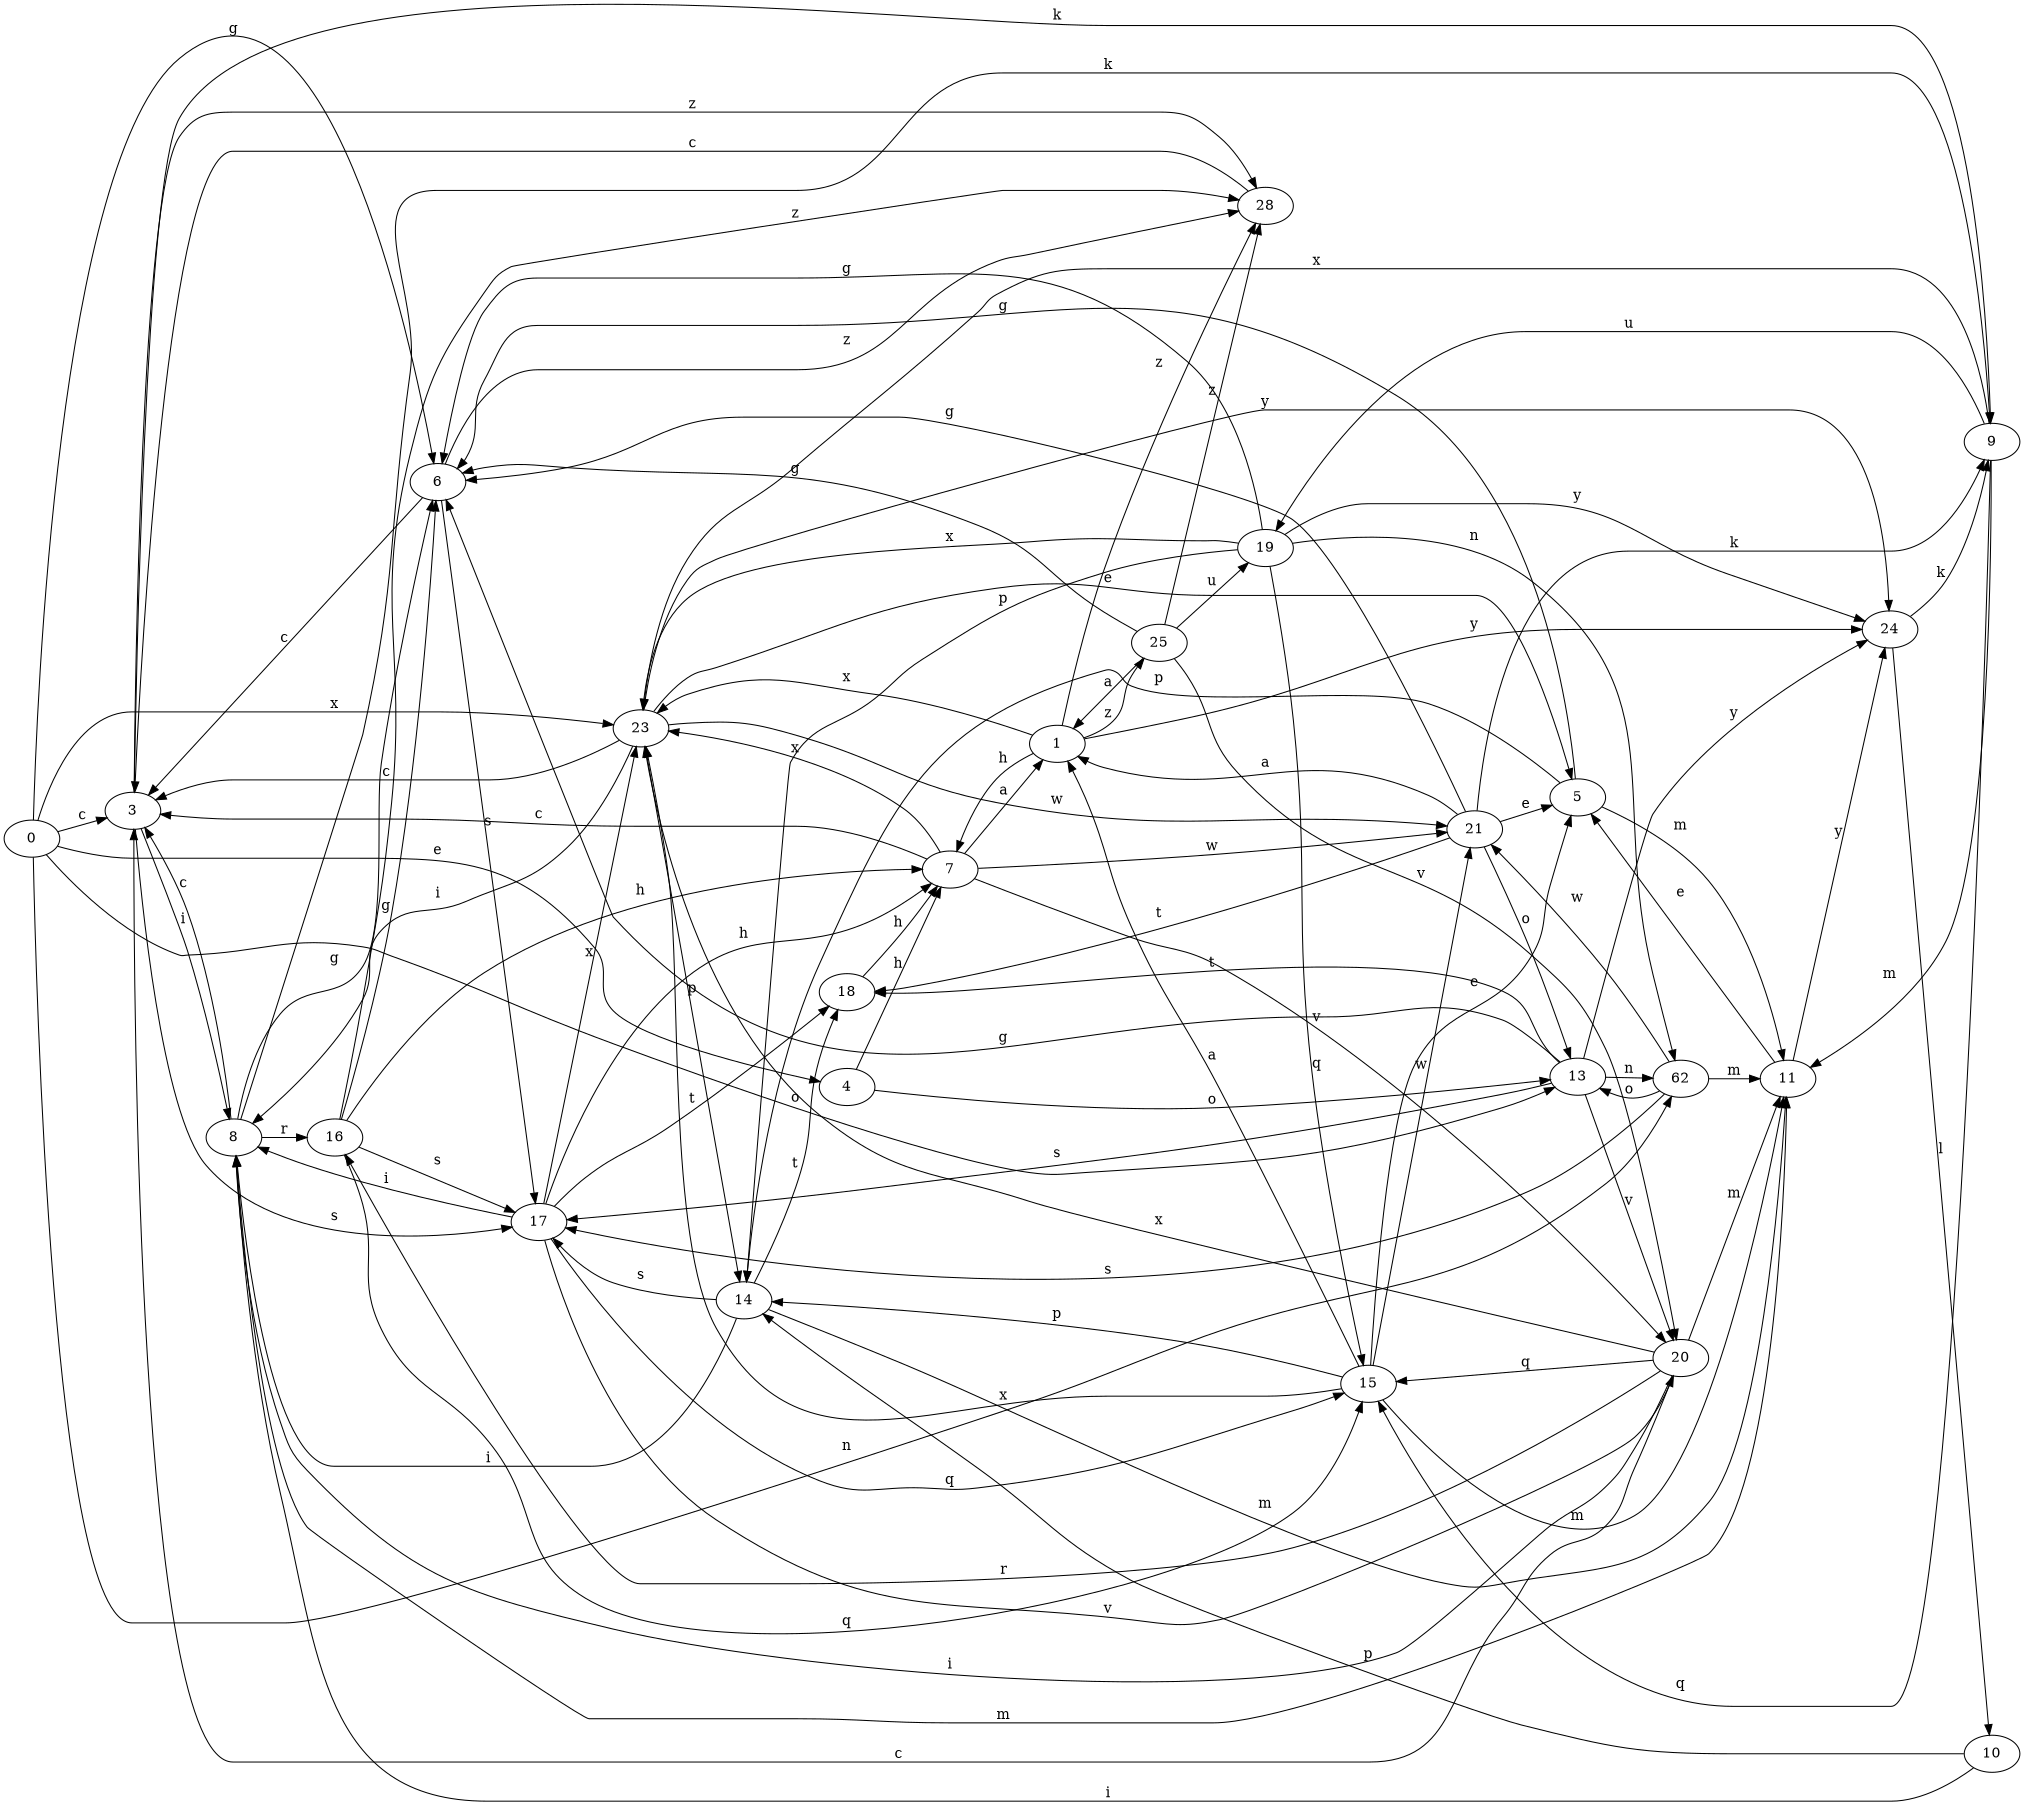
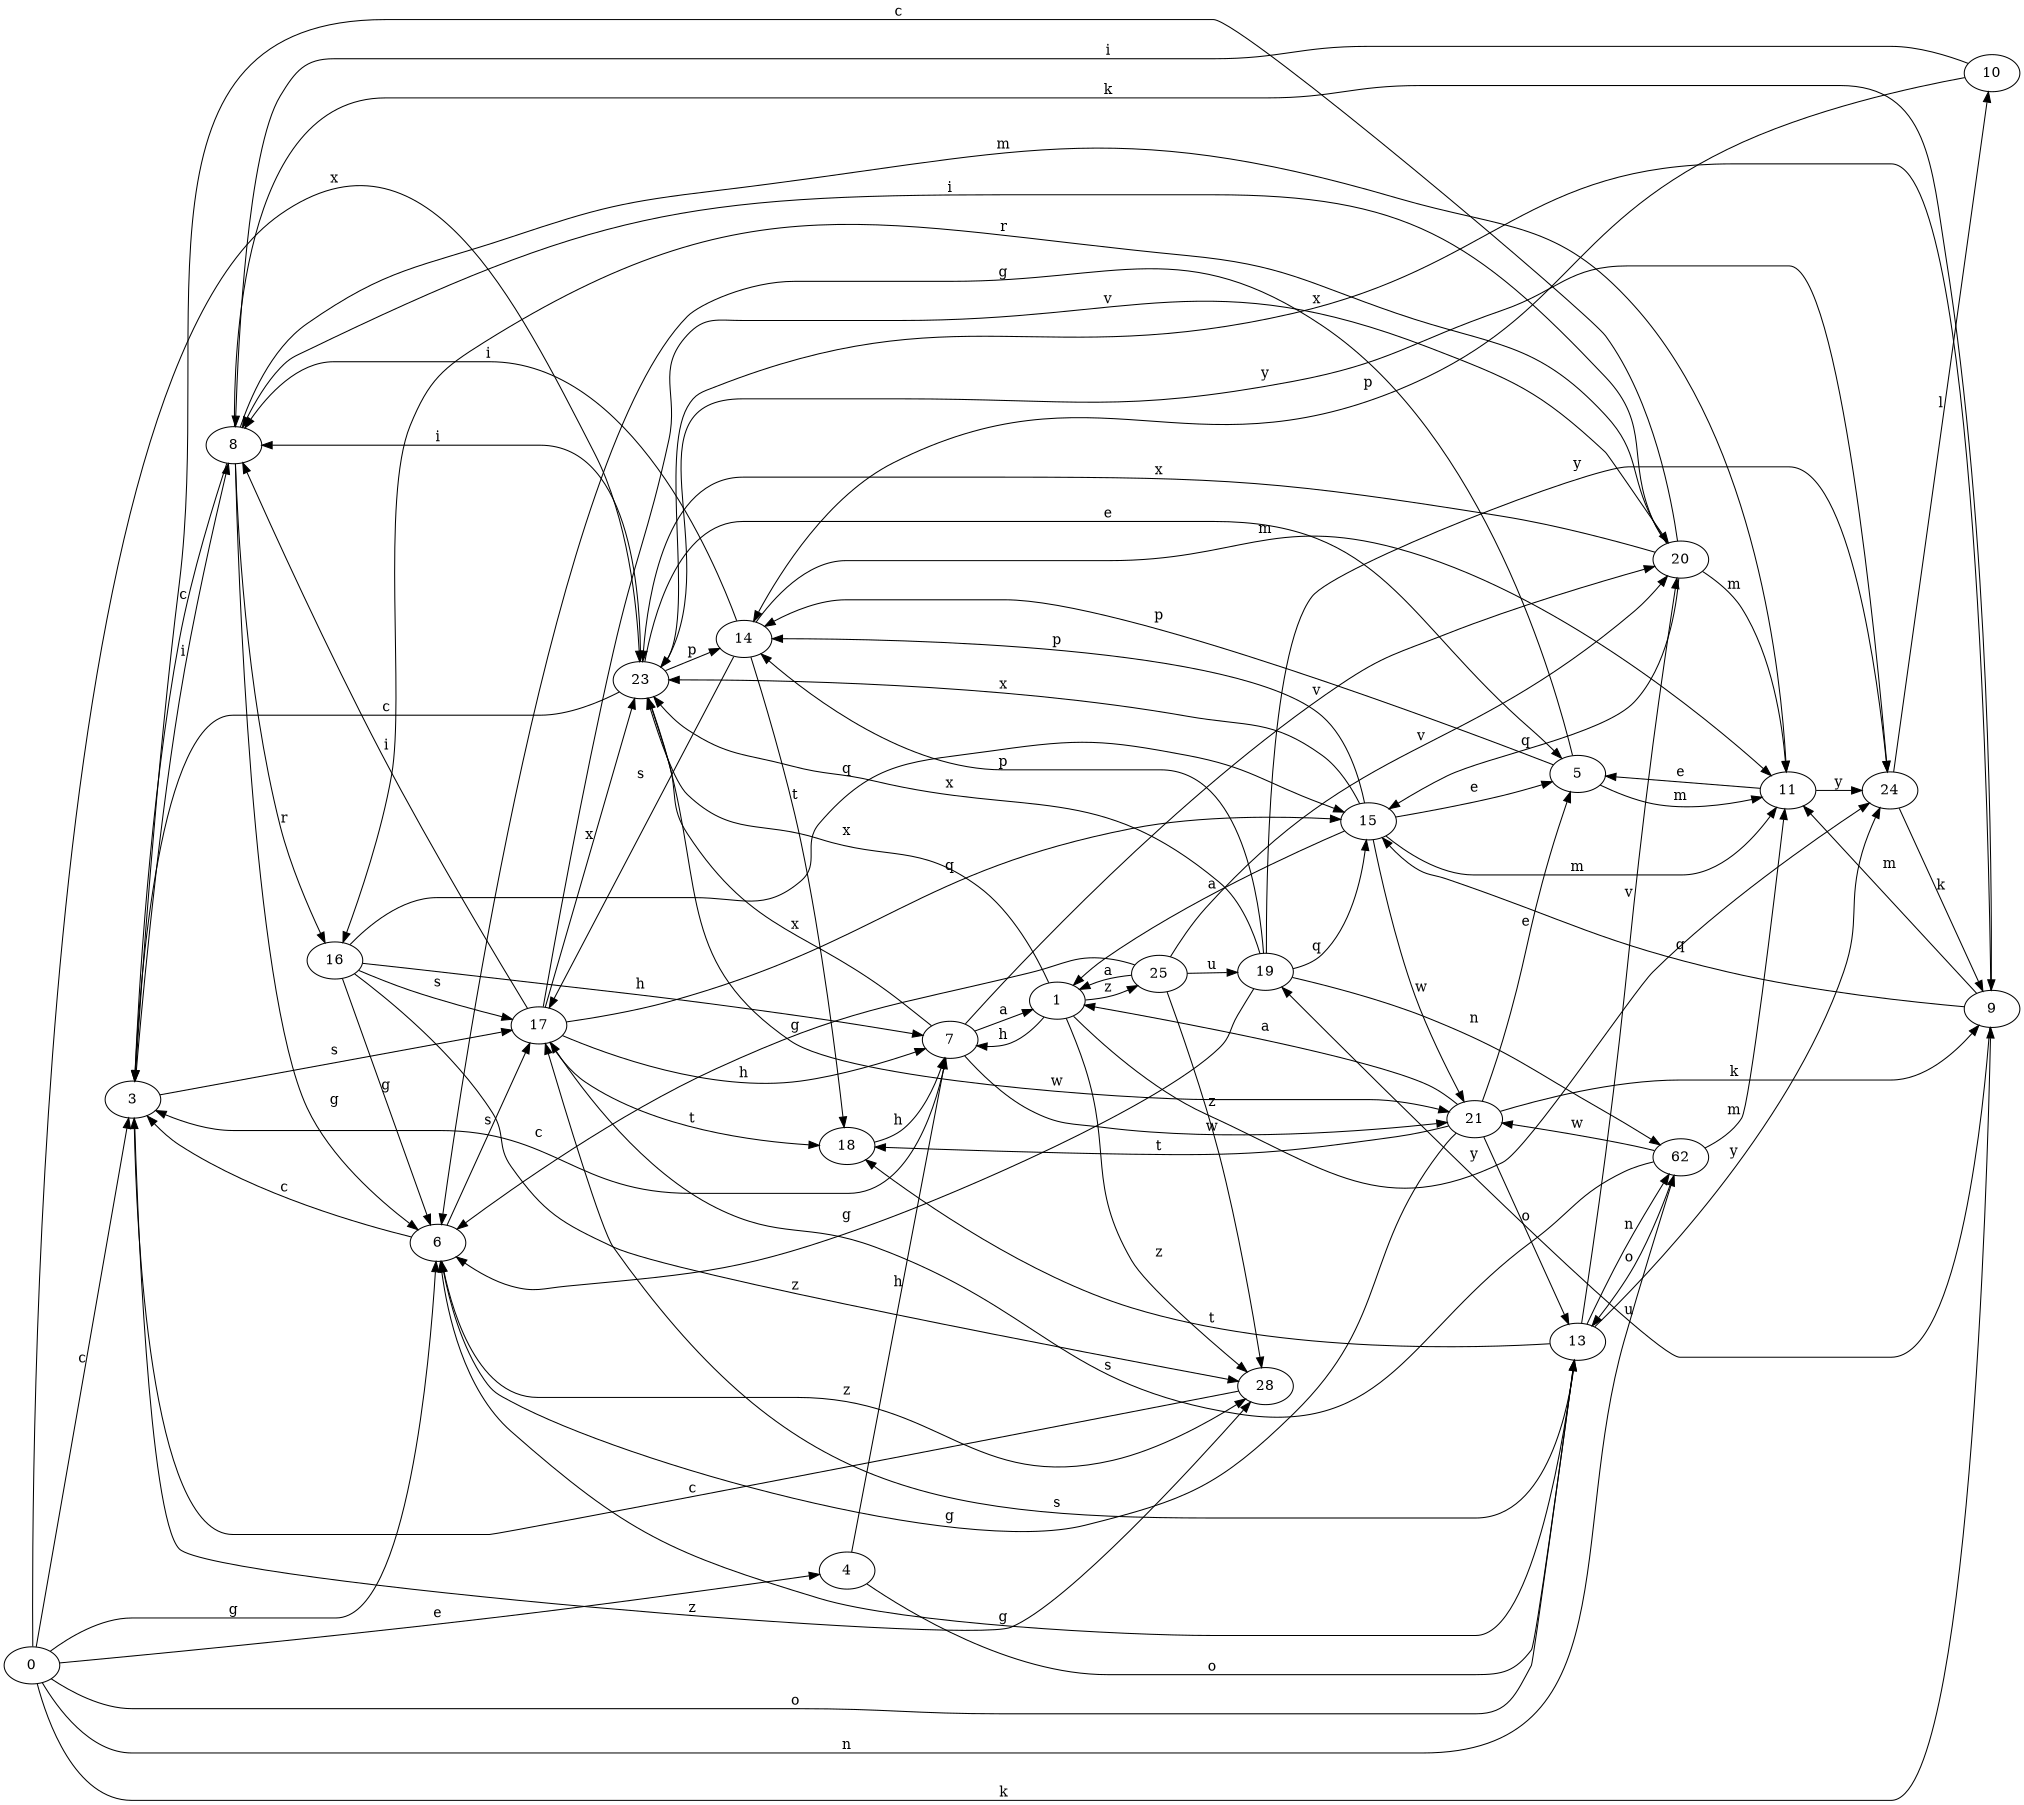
(890, 15) -> (1321, 1800)
